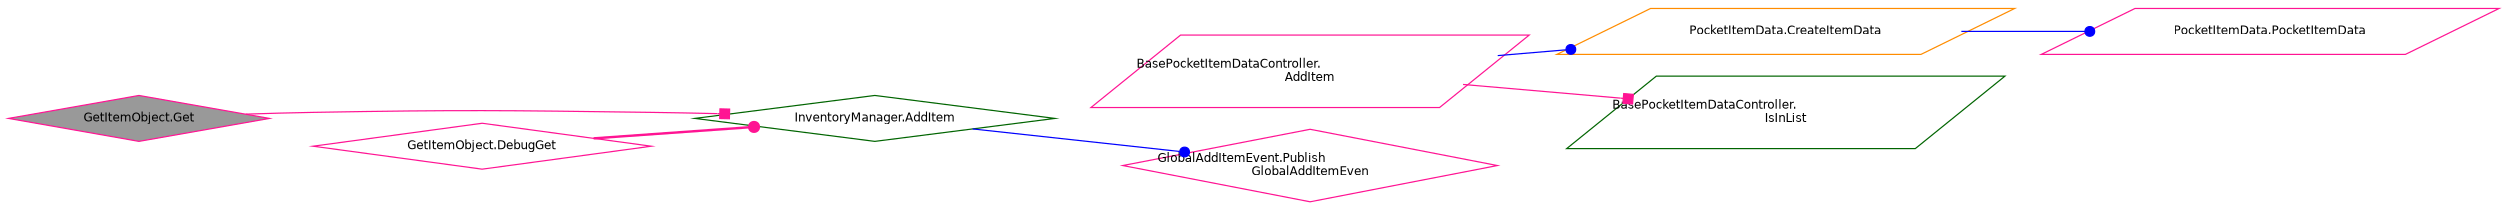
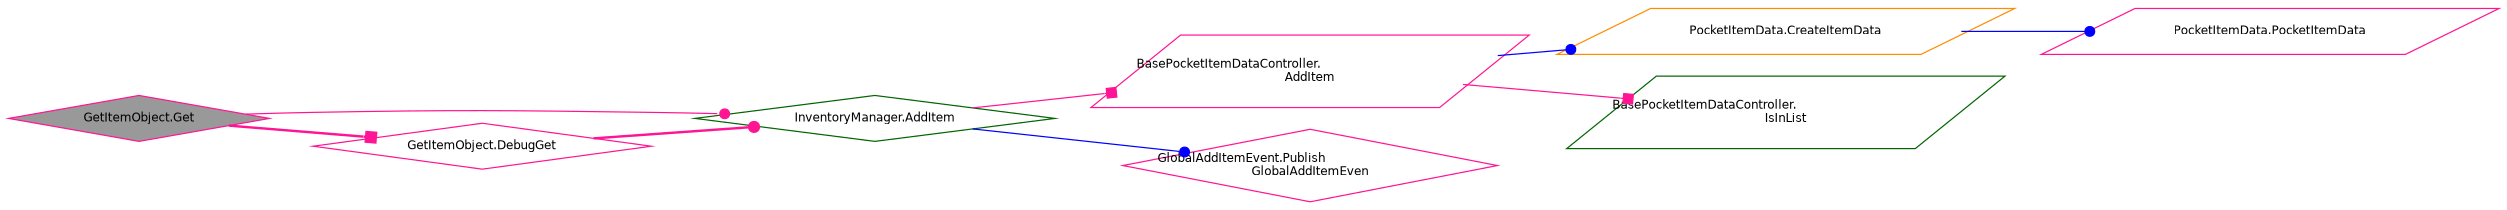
none -> (1038, 101)
(481, 111) -> (481, 111)
none -> (296, 131)
